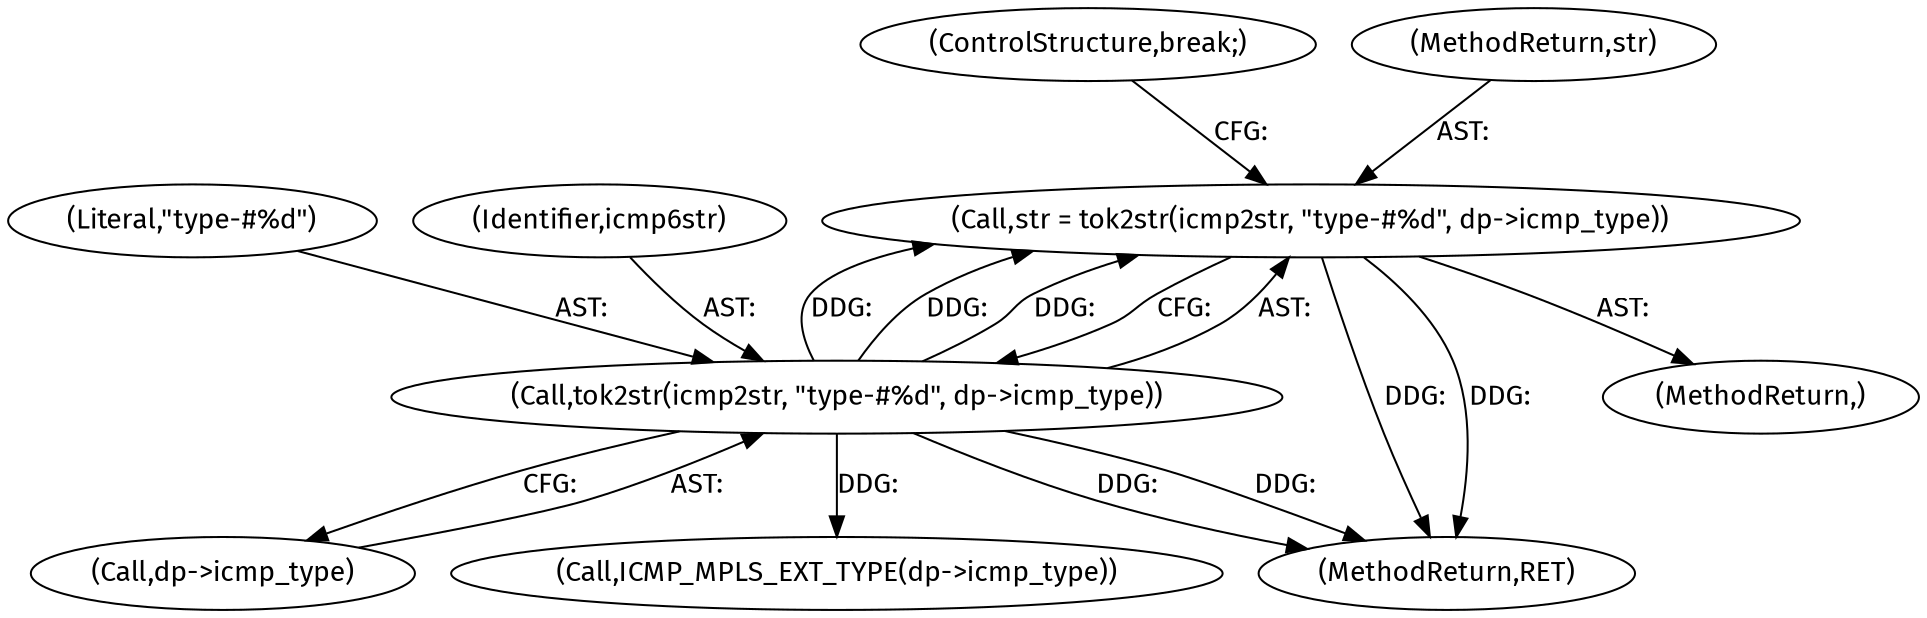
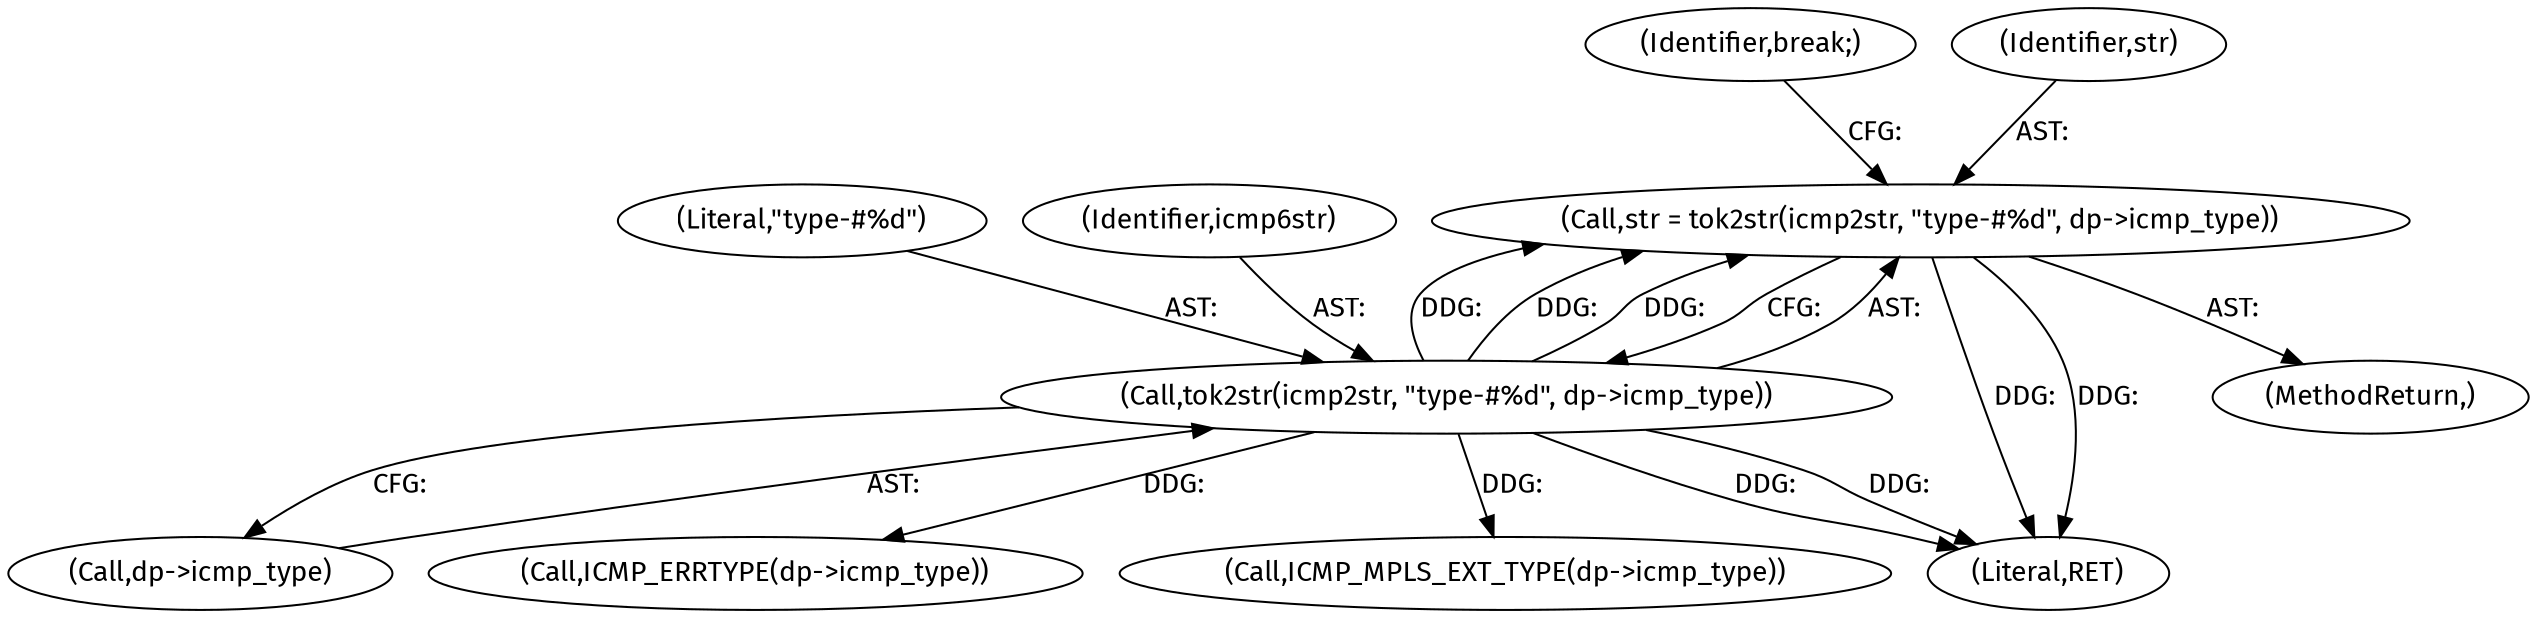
(1088, 45) -> (1751, 45)
(1534, 45) -> (2089, 45)
none -> (756, 573)
(1447, 573) -> (2048, 573)
